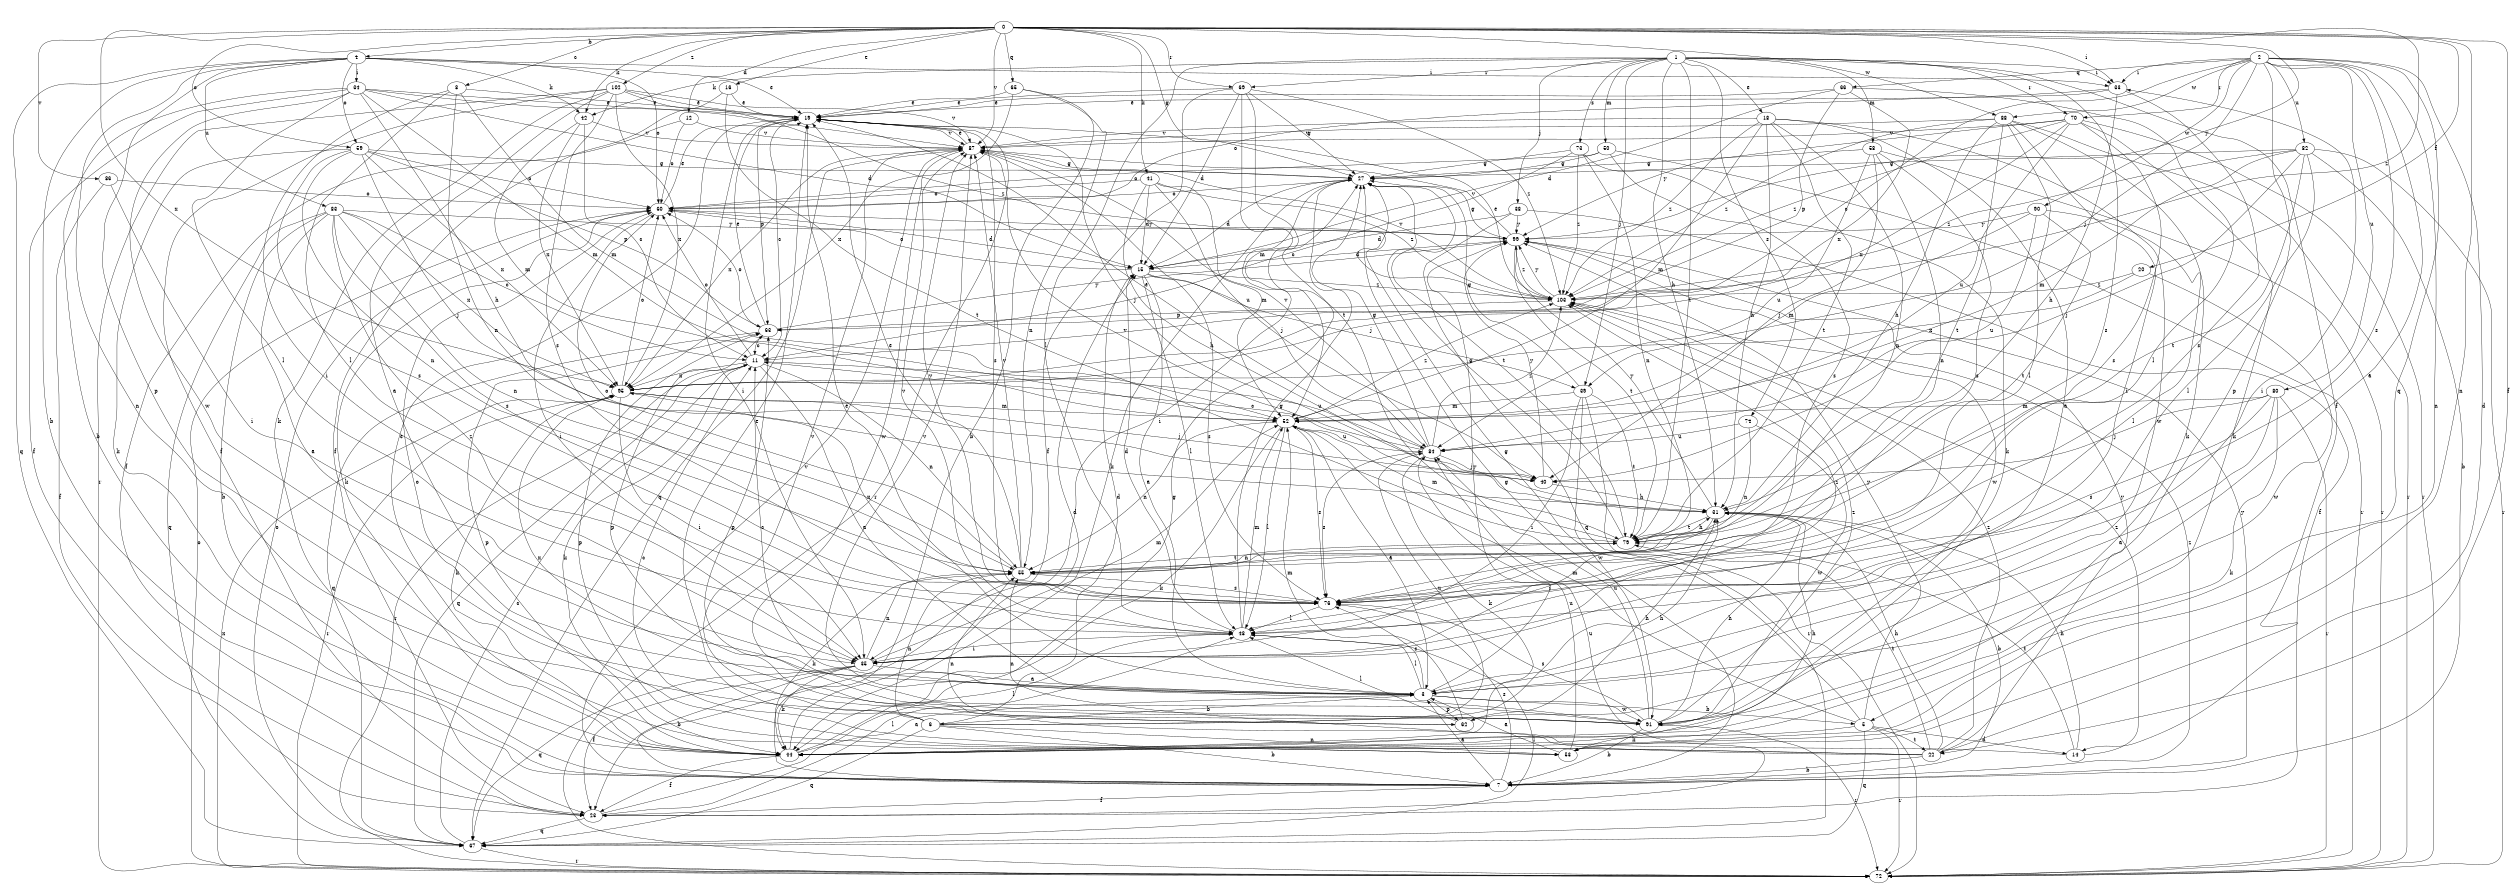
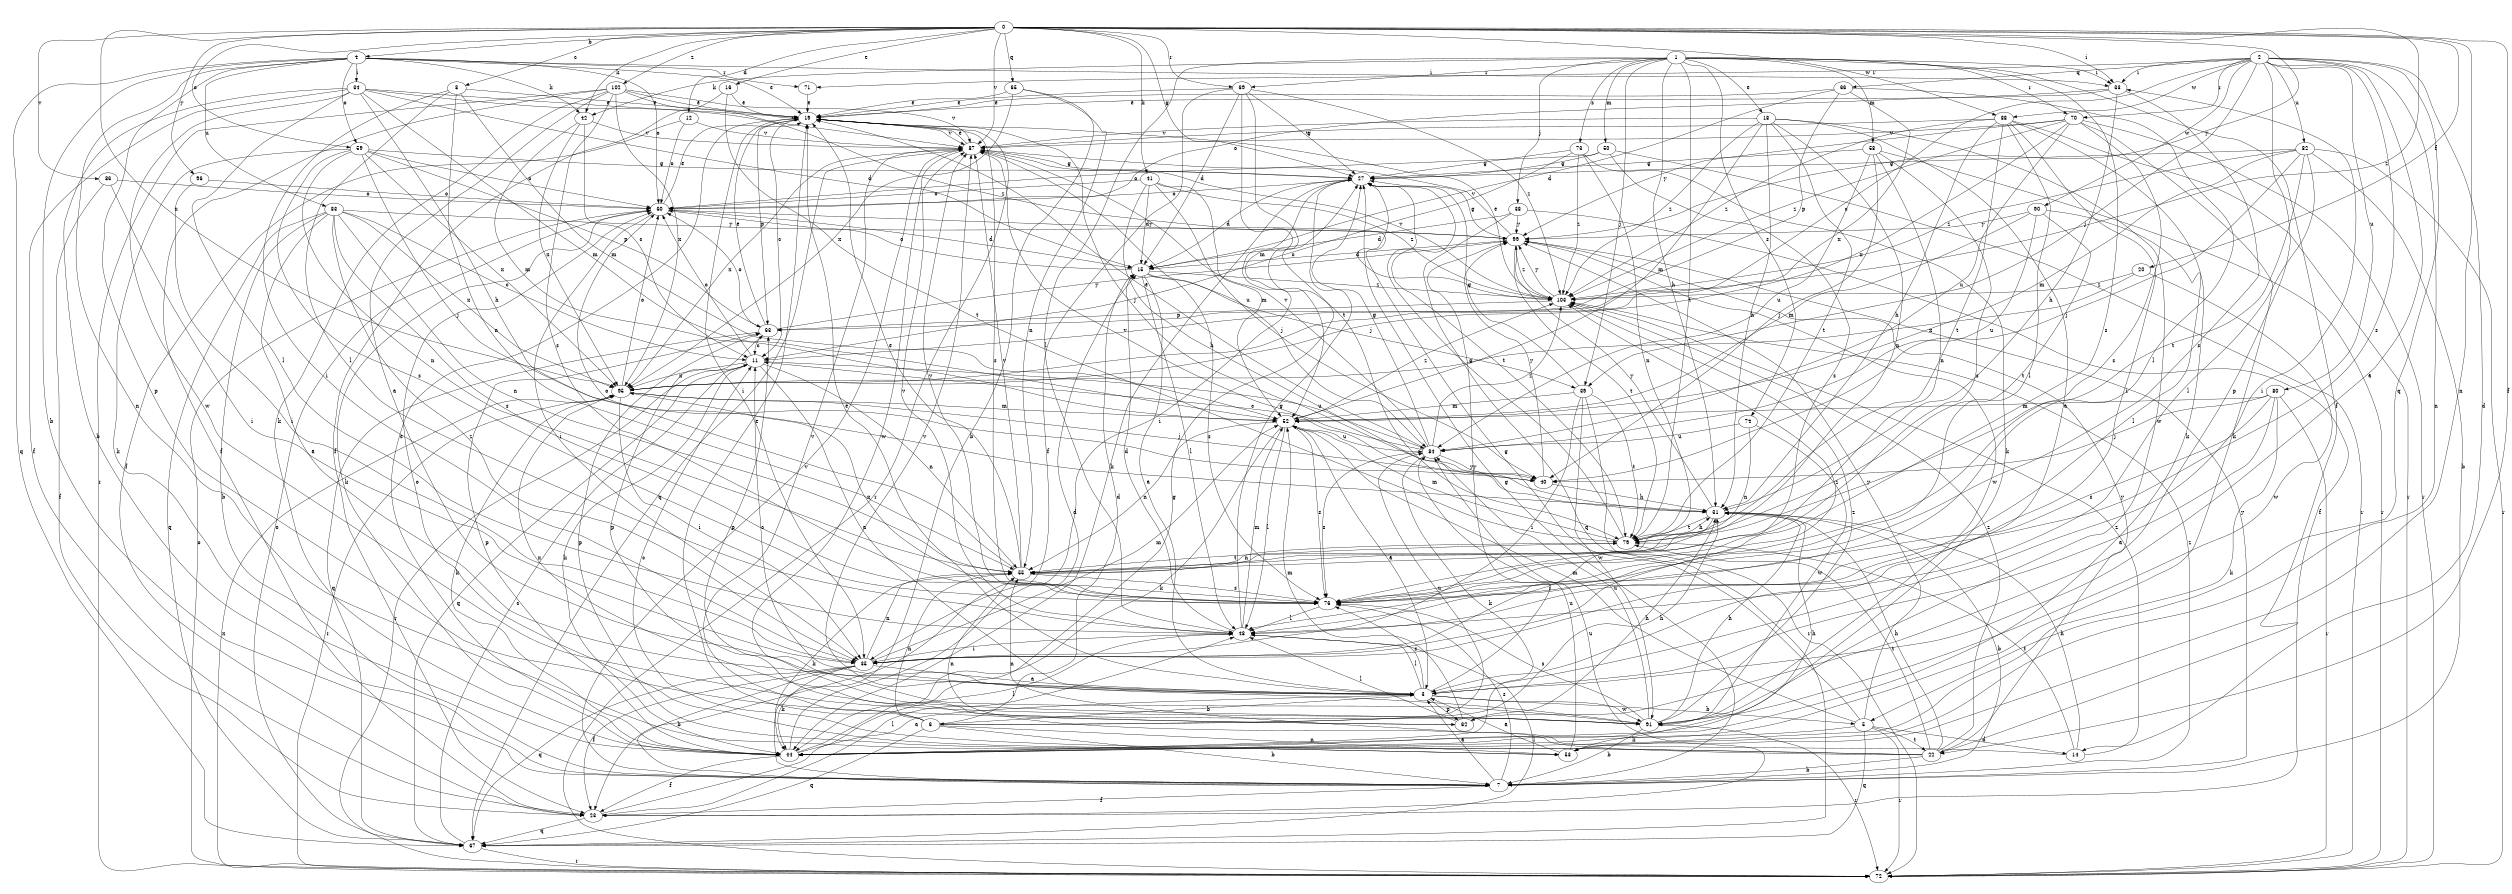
none -> (808, 88)
none -> (200, 179)
(1472, 467) -> (1472, 467)
